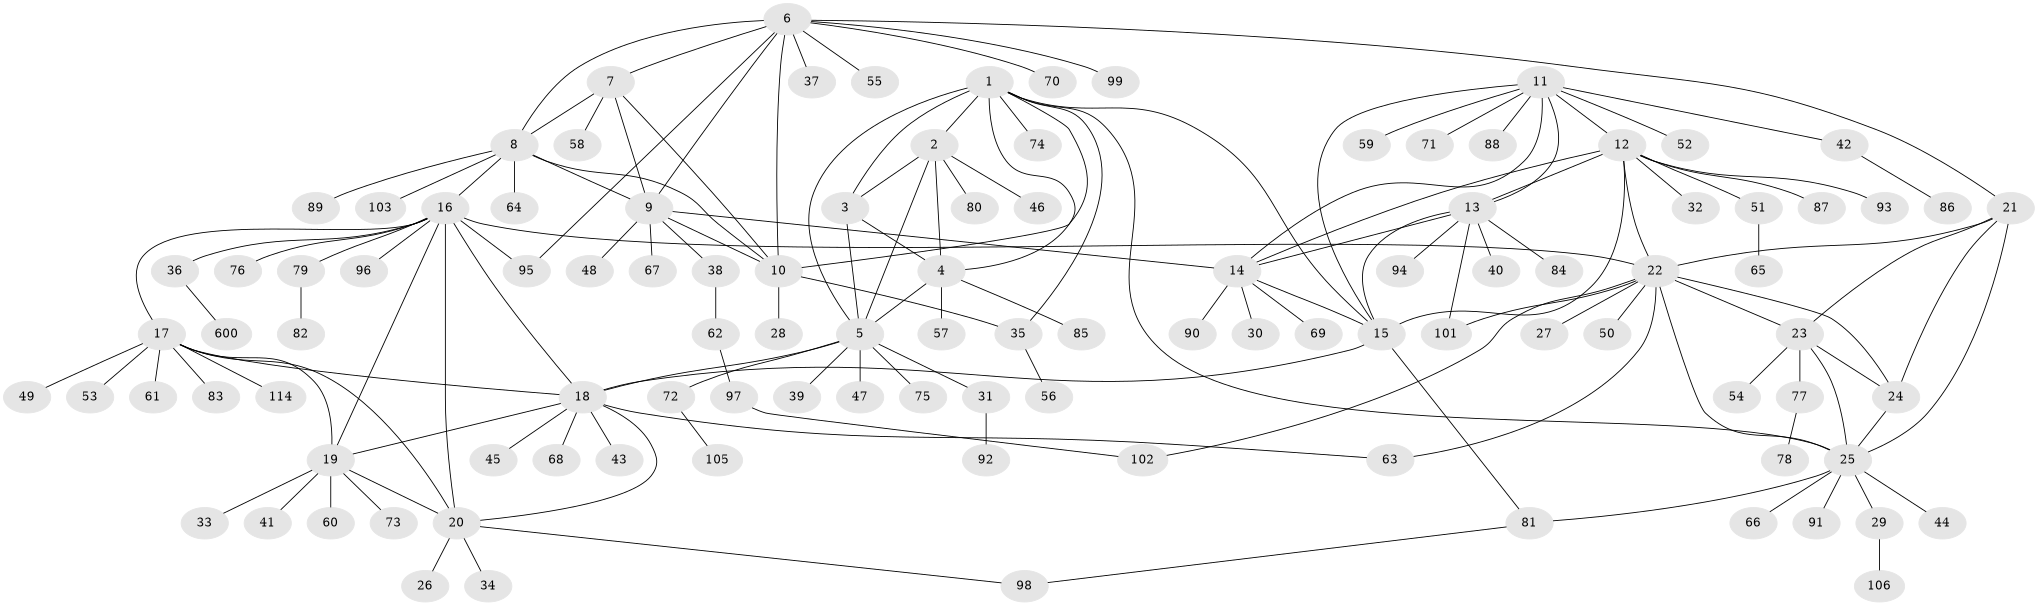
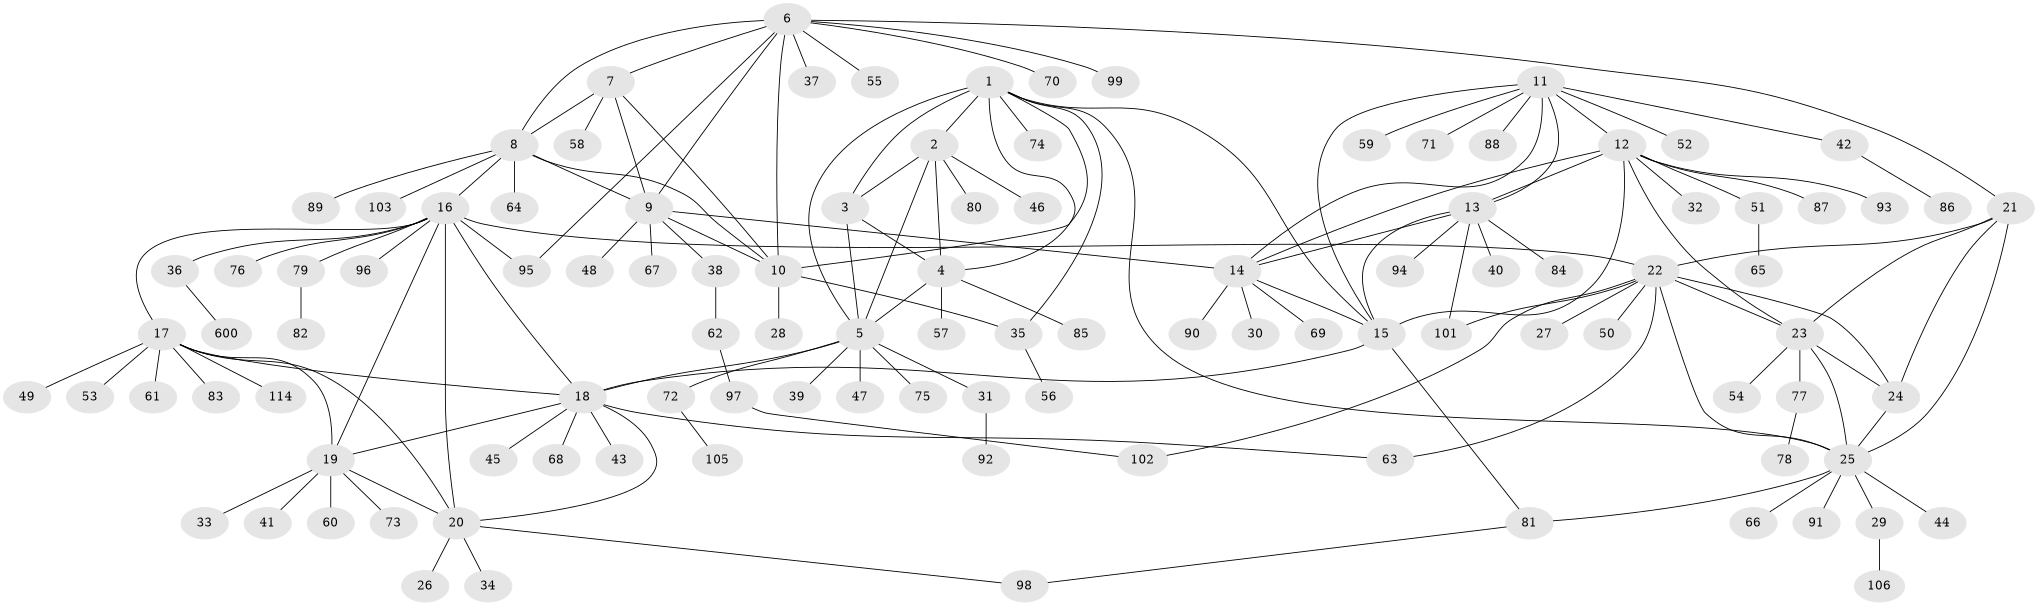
(1632, 210) -> (1691, 256)
